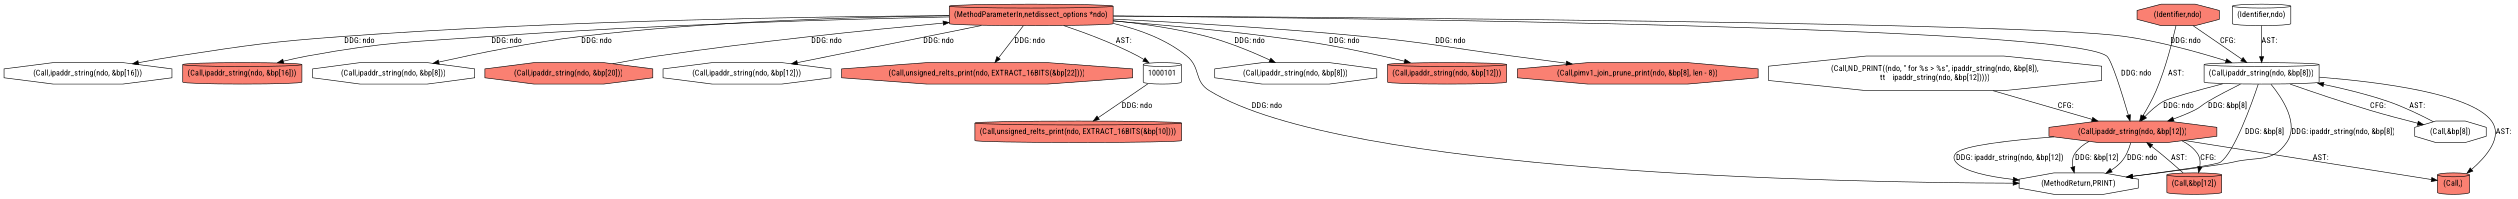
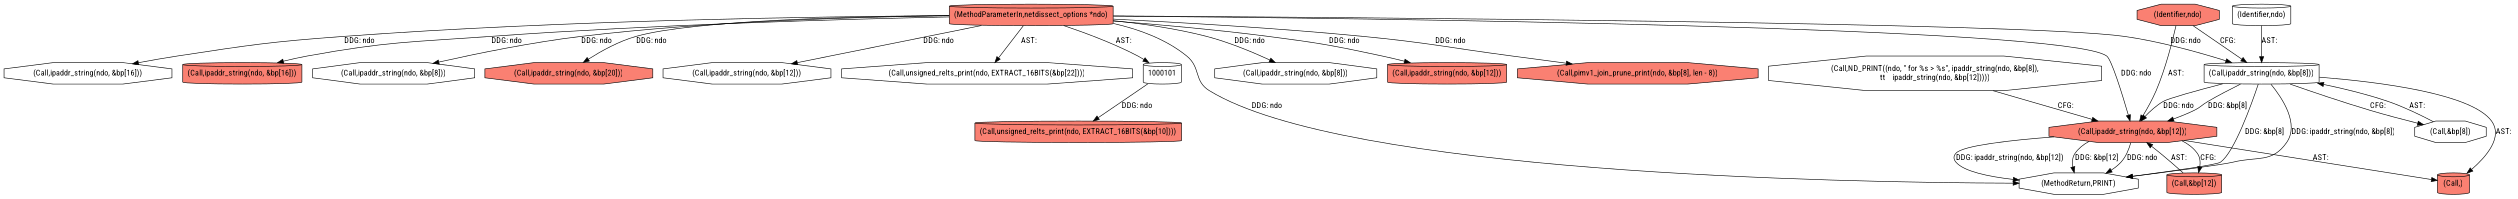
(778, 40) -> (766, 21)
(1030, 41) -> (1030, 41)
(987, 73) -> (987, 73)
